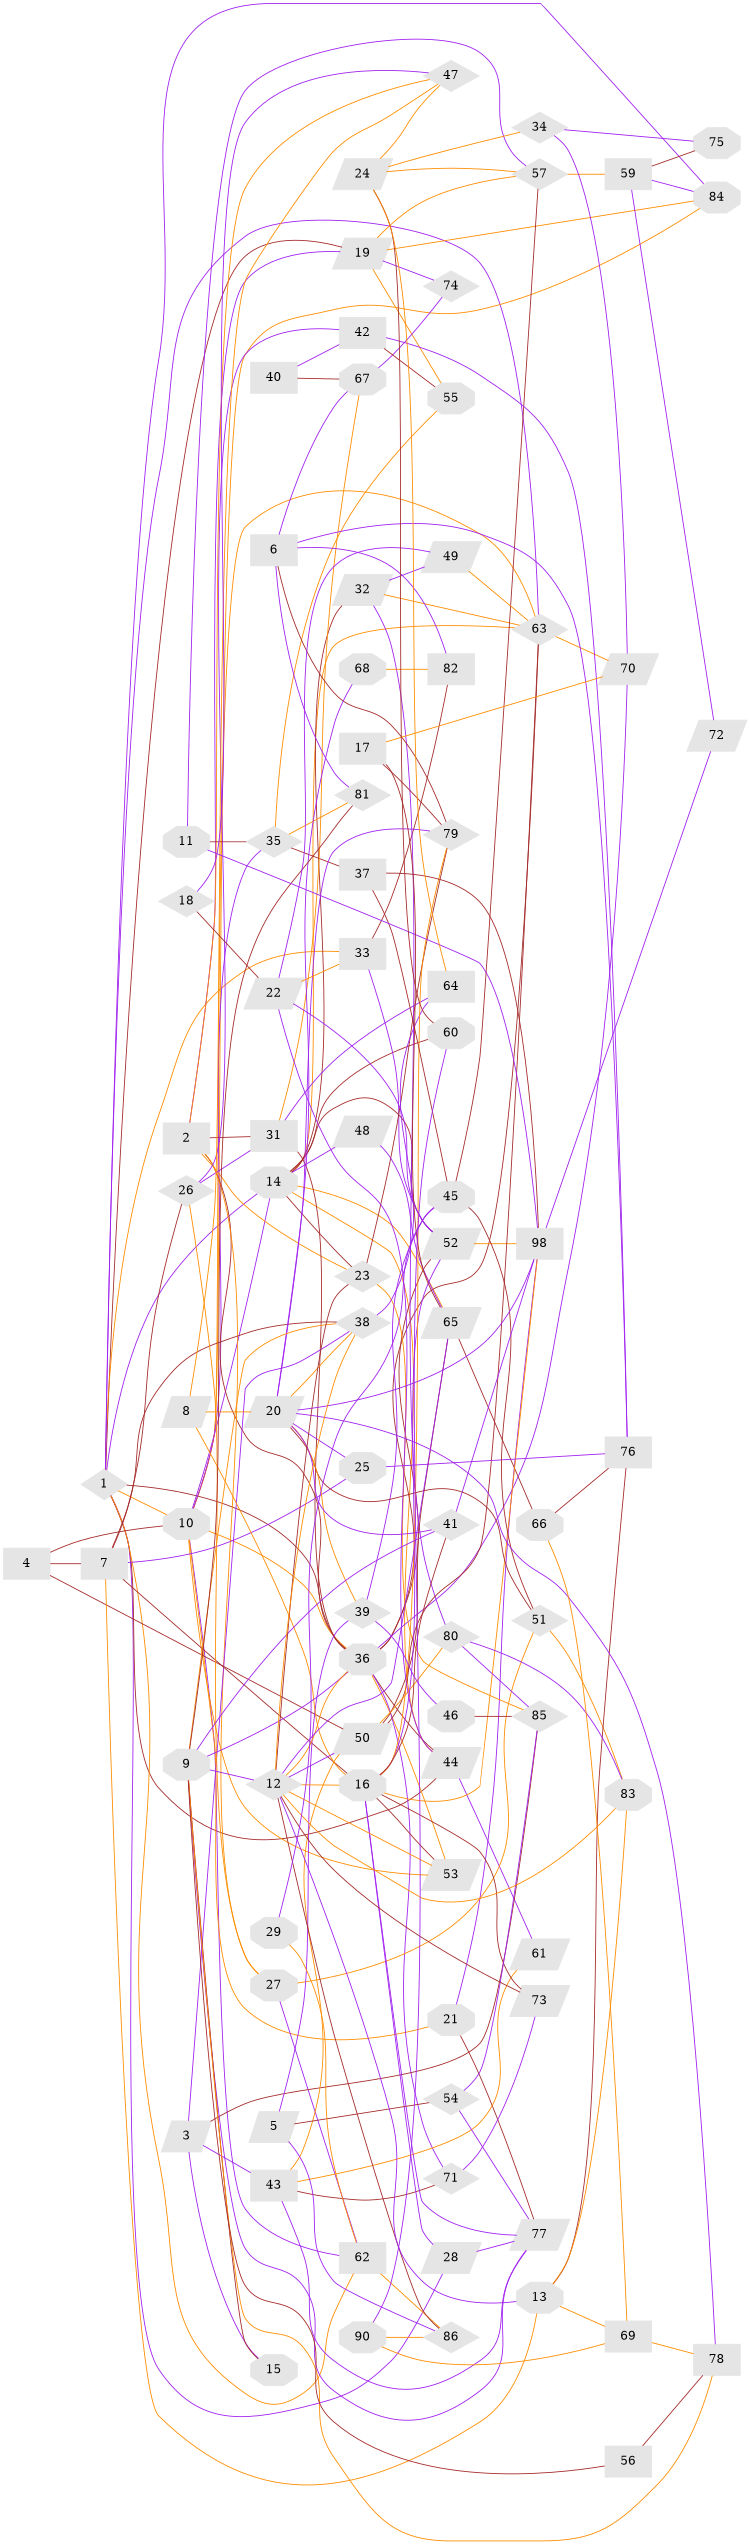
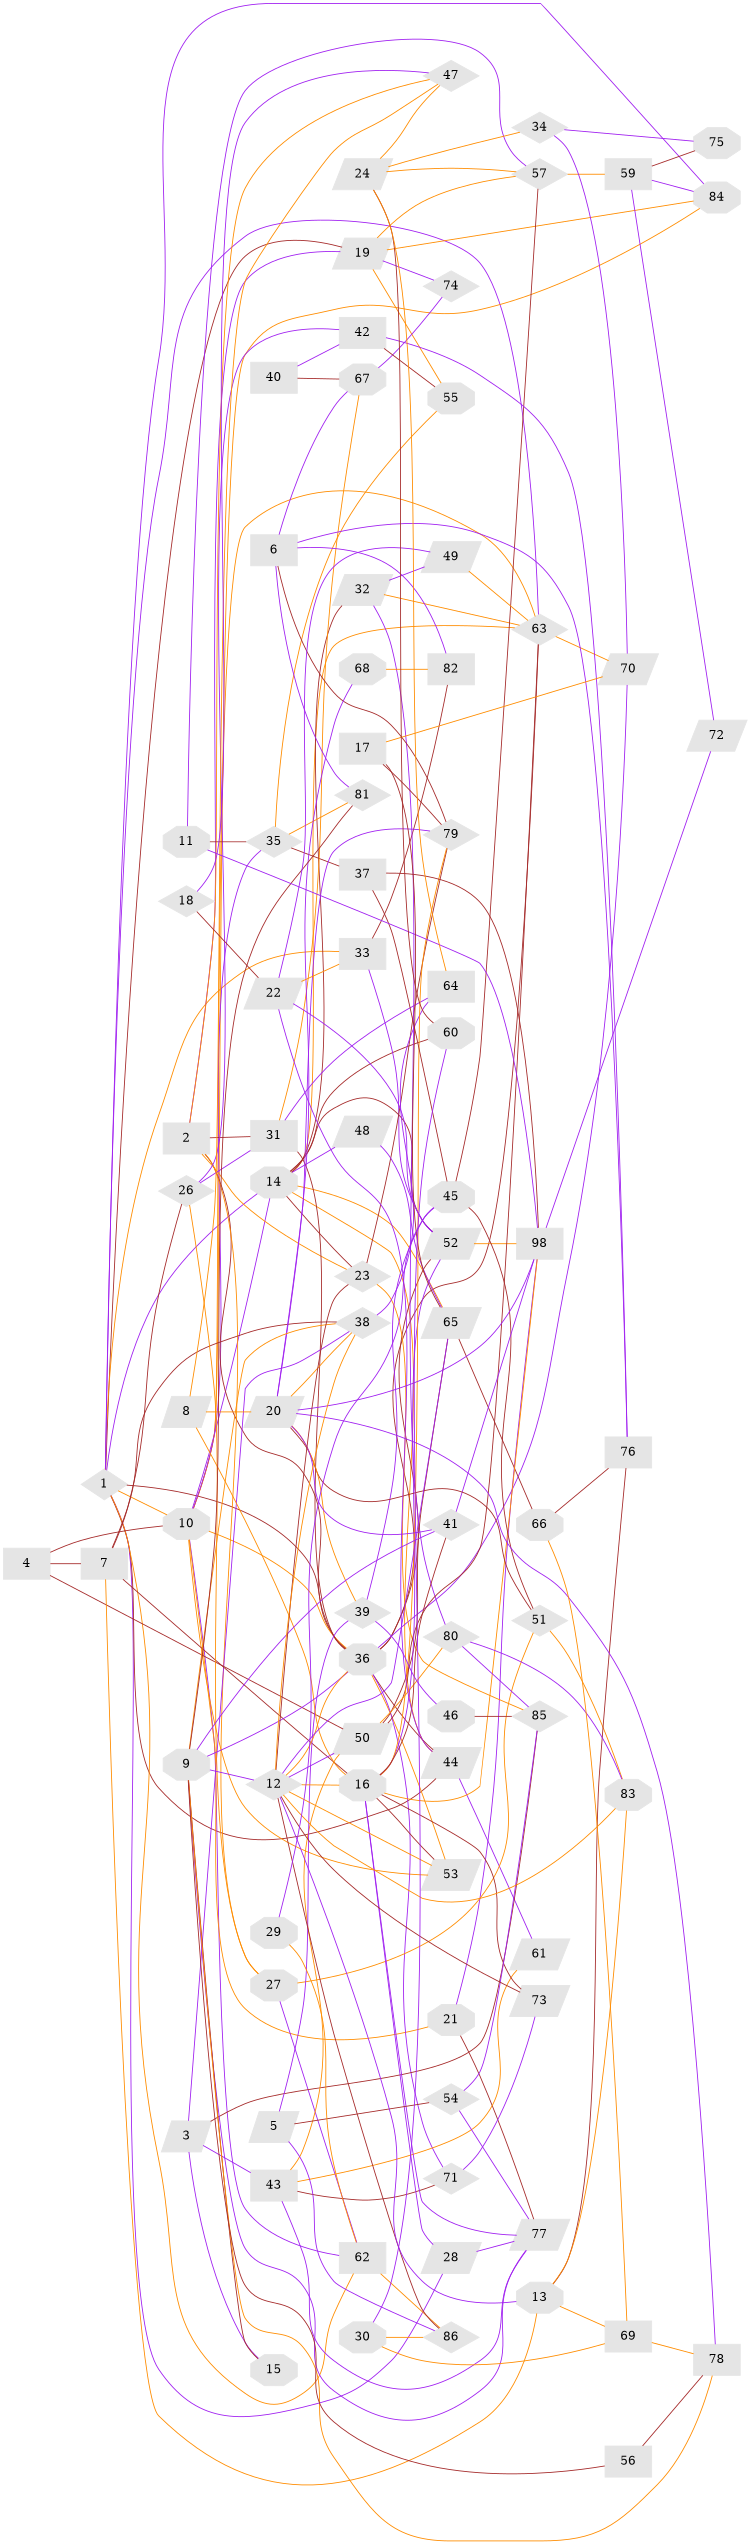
(363, 1468) -> none
(363, 2337) -> (363, 2337)
